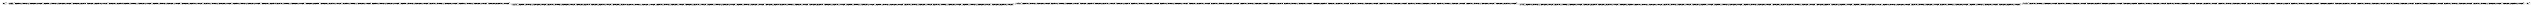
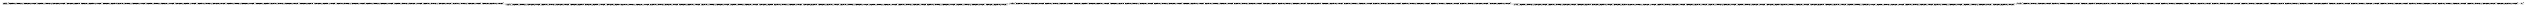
(5, 4) -> none
